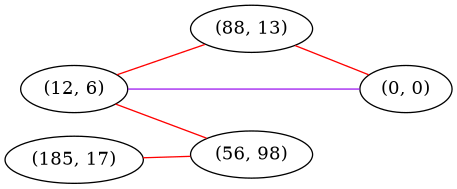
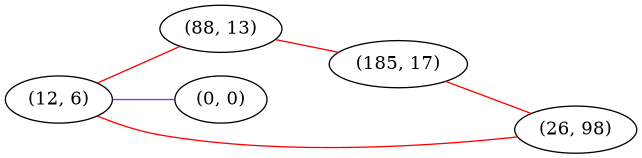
(332, 60) -> (307, 46)
(252, 155) -> (576, 130)
